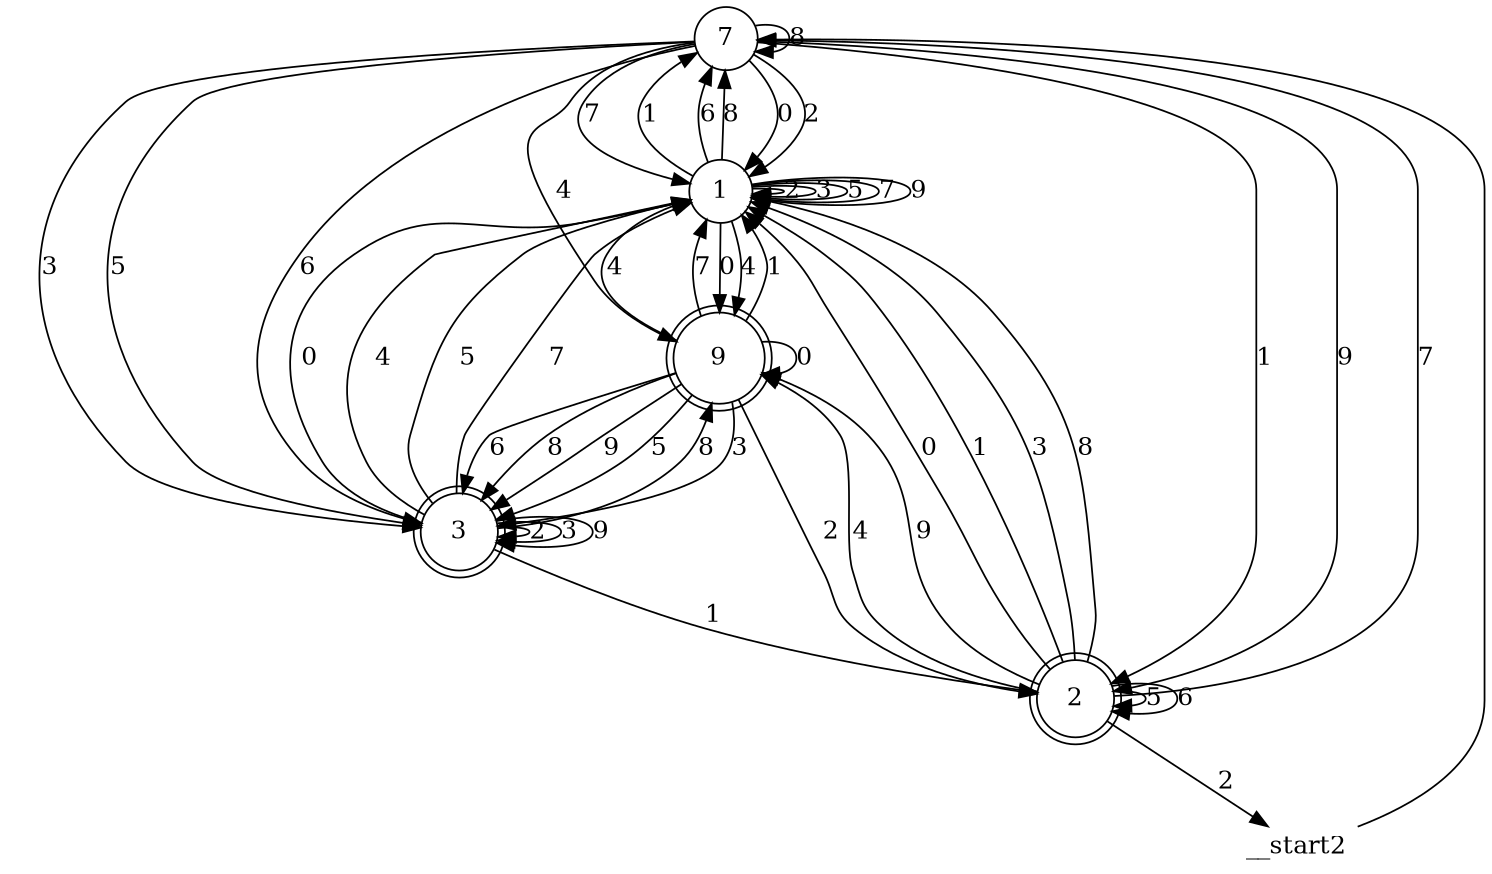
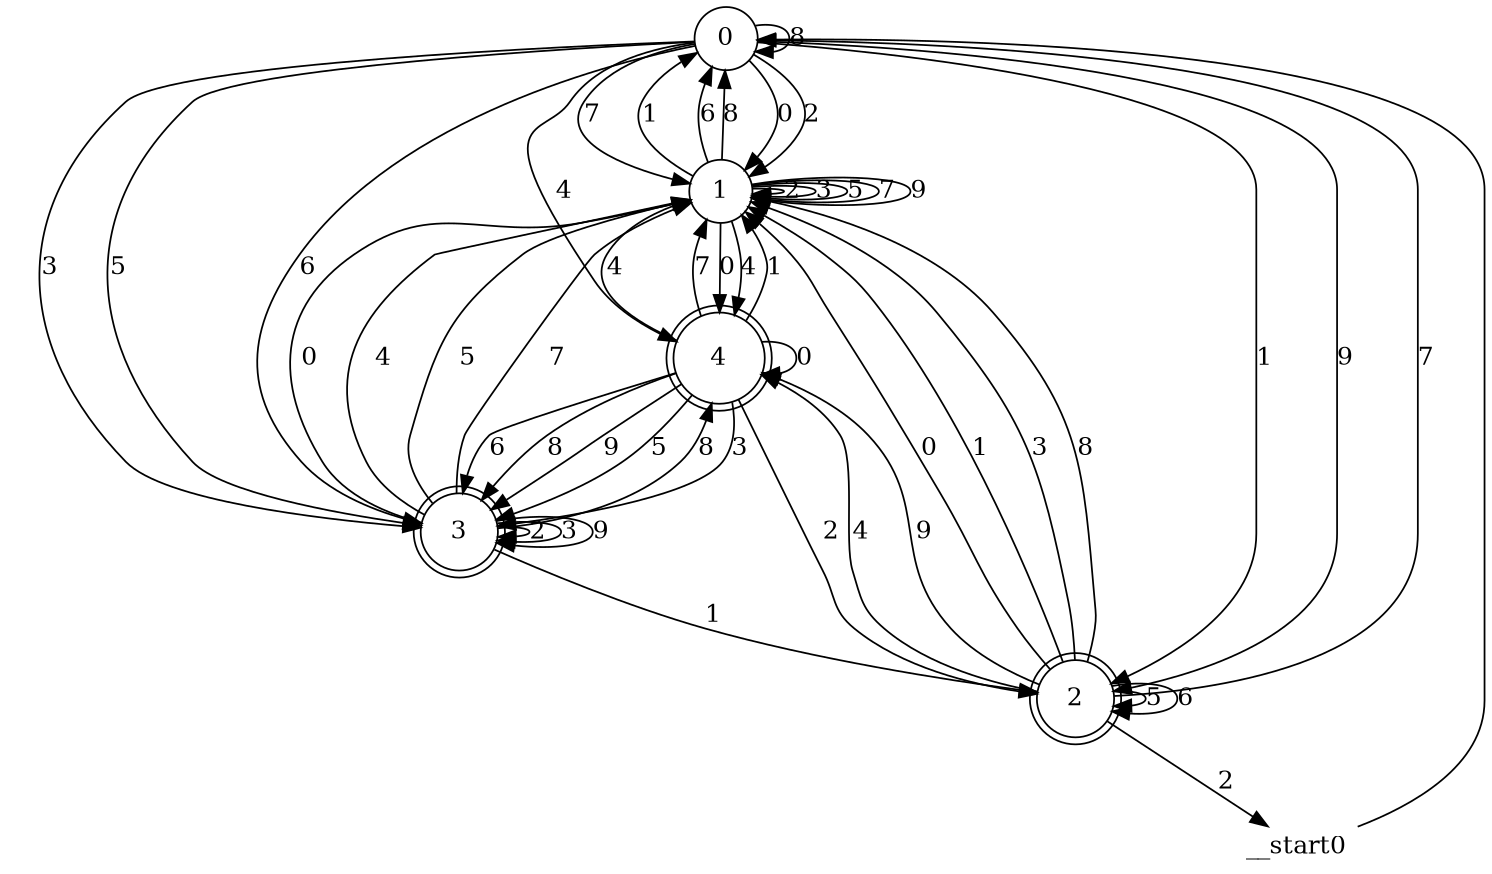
(726, 39) -> (726, 39)
(719, 358) -> (719, 358)
(1297, 847) -> (1297, 847)
